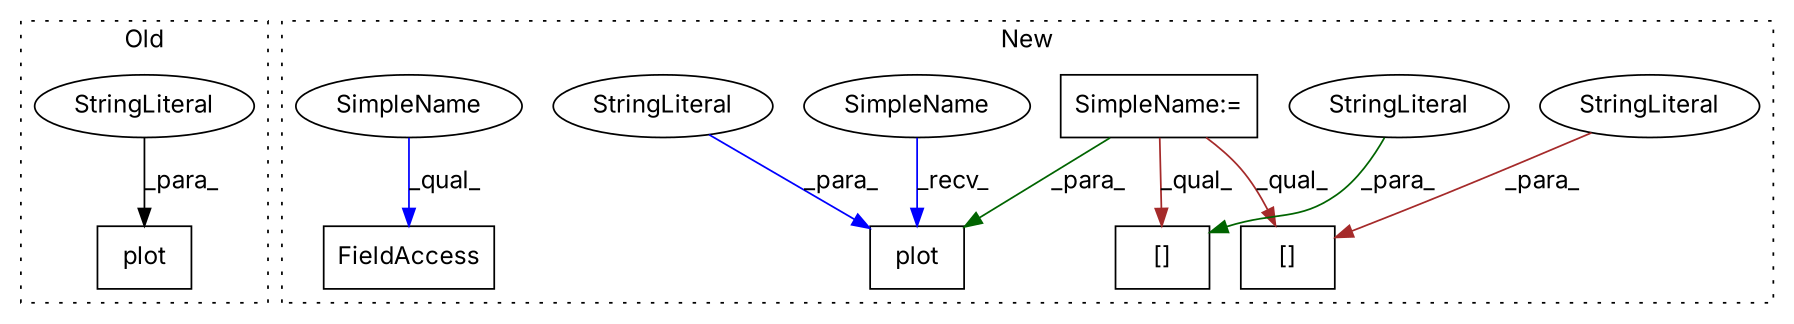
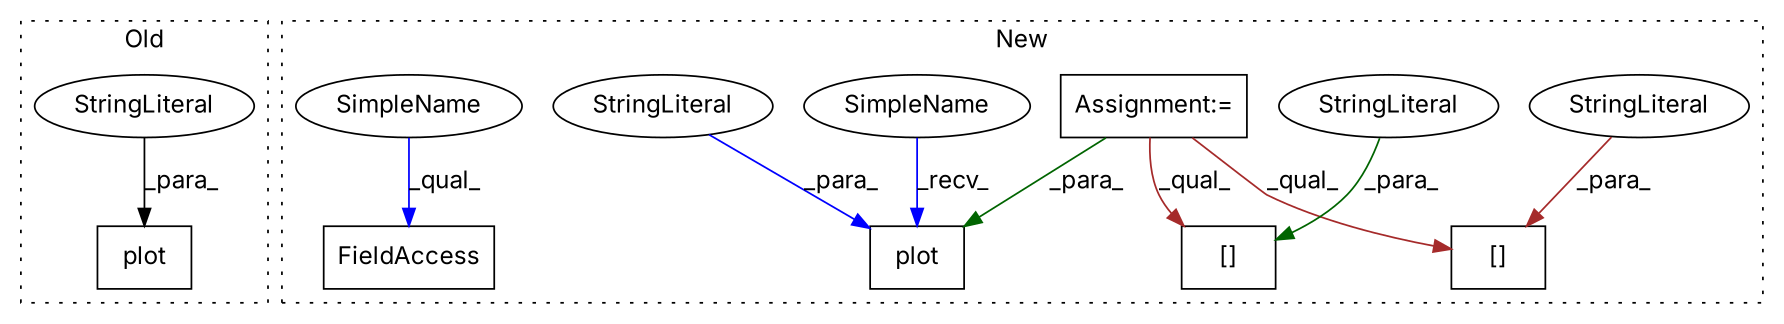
(1159, 106) -> (1154, 106)
